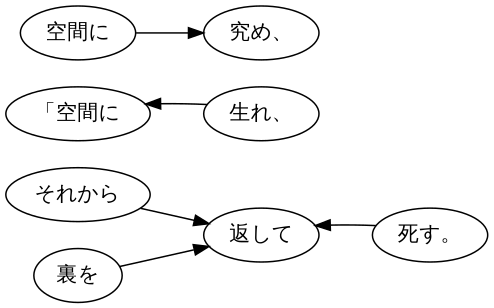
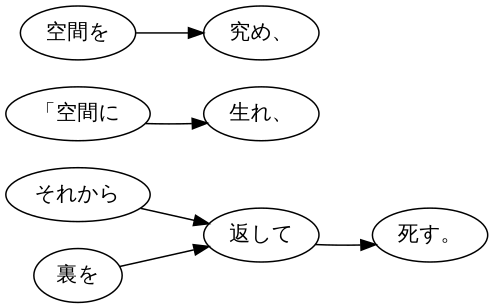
(78, 33) -> (78, 33)
(184, 104) -> (169, 124)
(353, 225) -> (338, 245)
